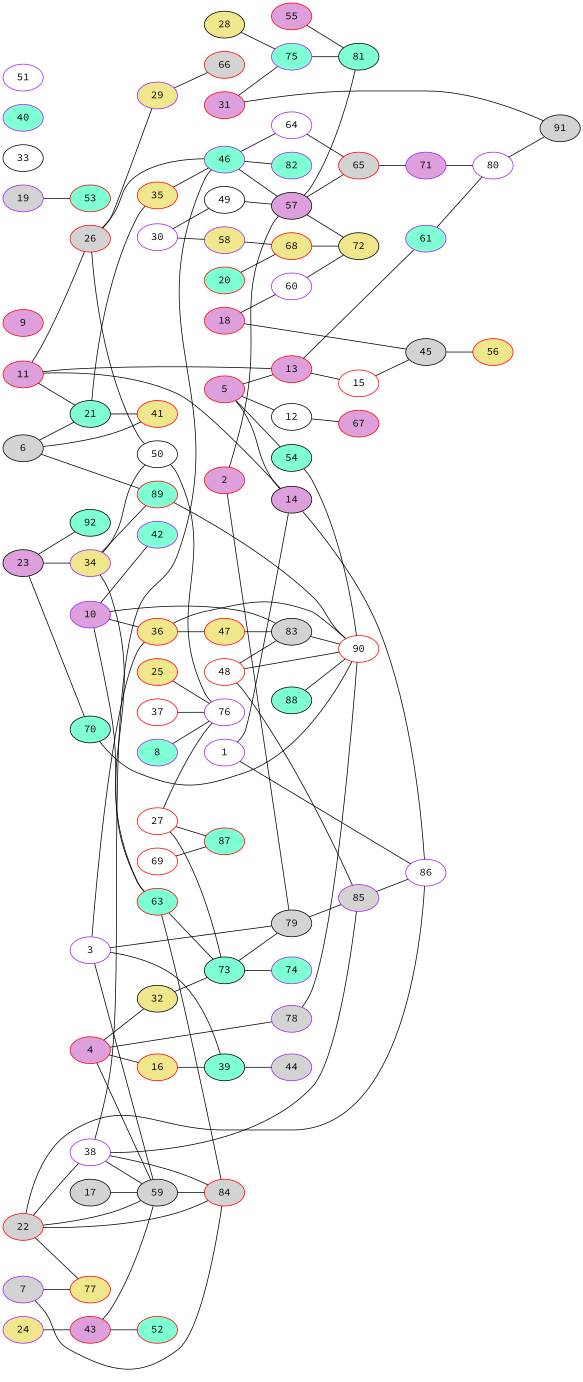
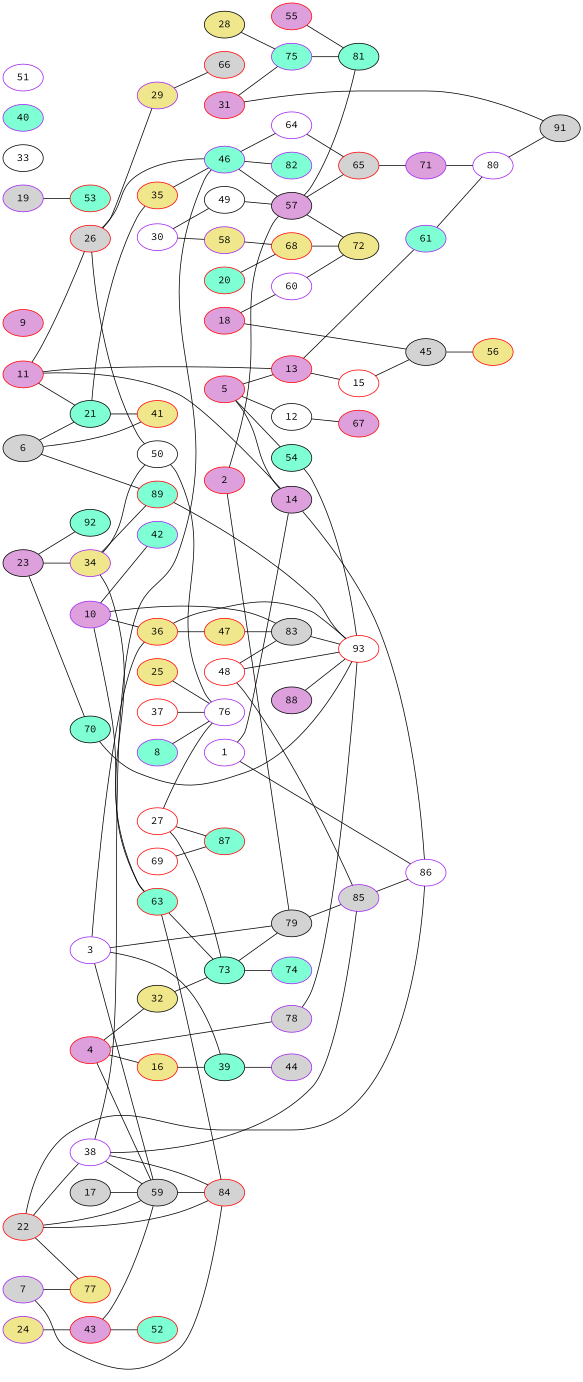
(359, 649) -> (359, 649)
(292, 700) -> (292, 700)
